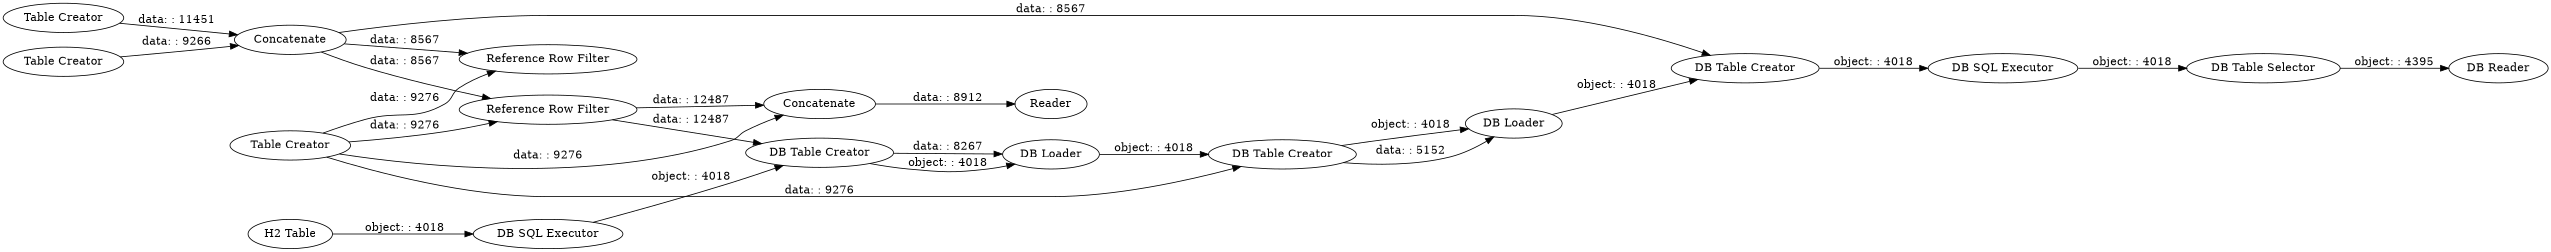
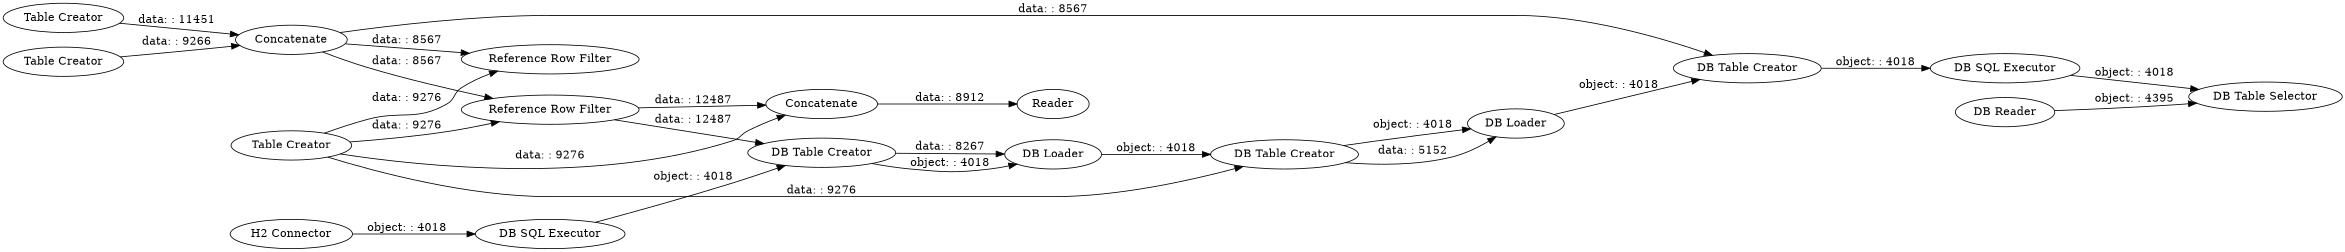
(2390, 68) -> (2122, 108)
(290, 234) -> (291, 234)
